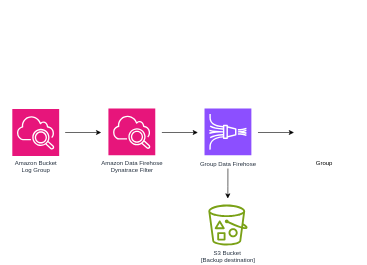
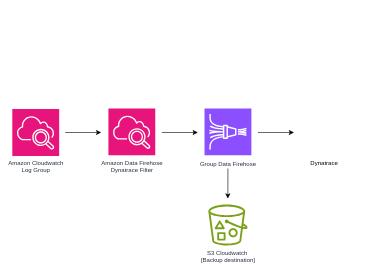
(324, 163) -> (324, 163)
(36, 167) -> (36, 167)
(228, 258) -> (228, 258)
